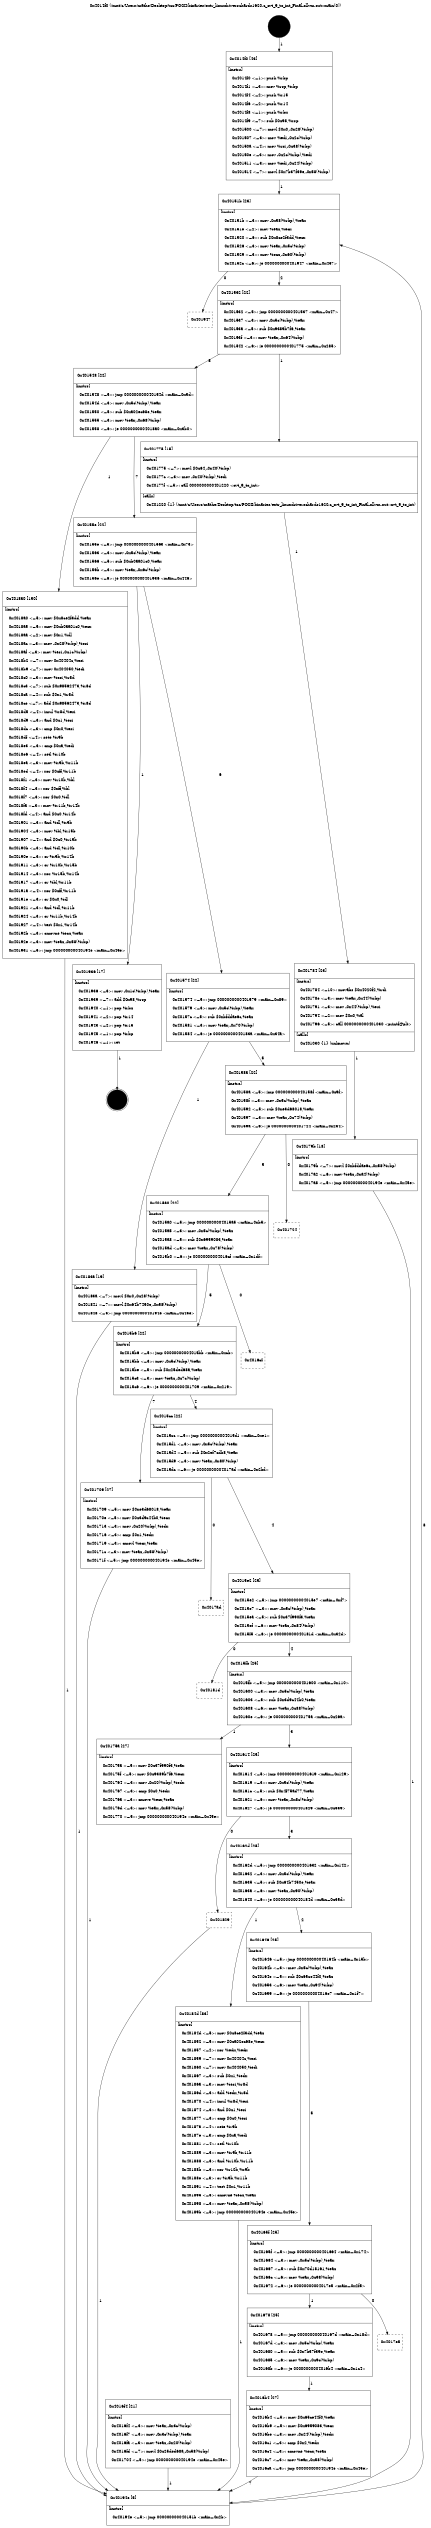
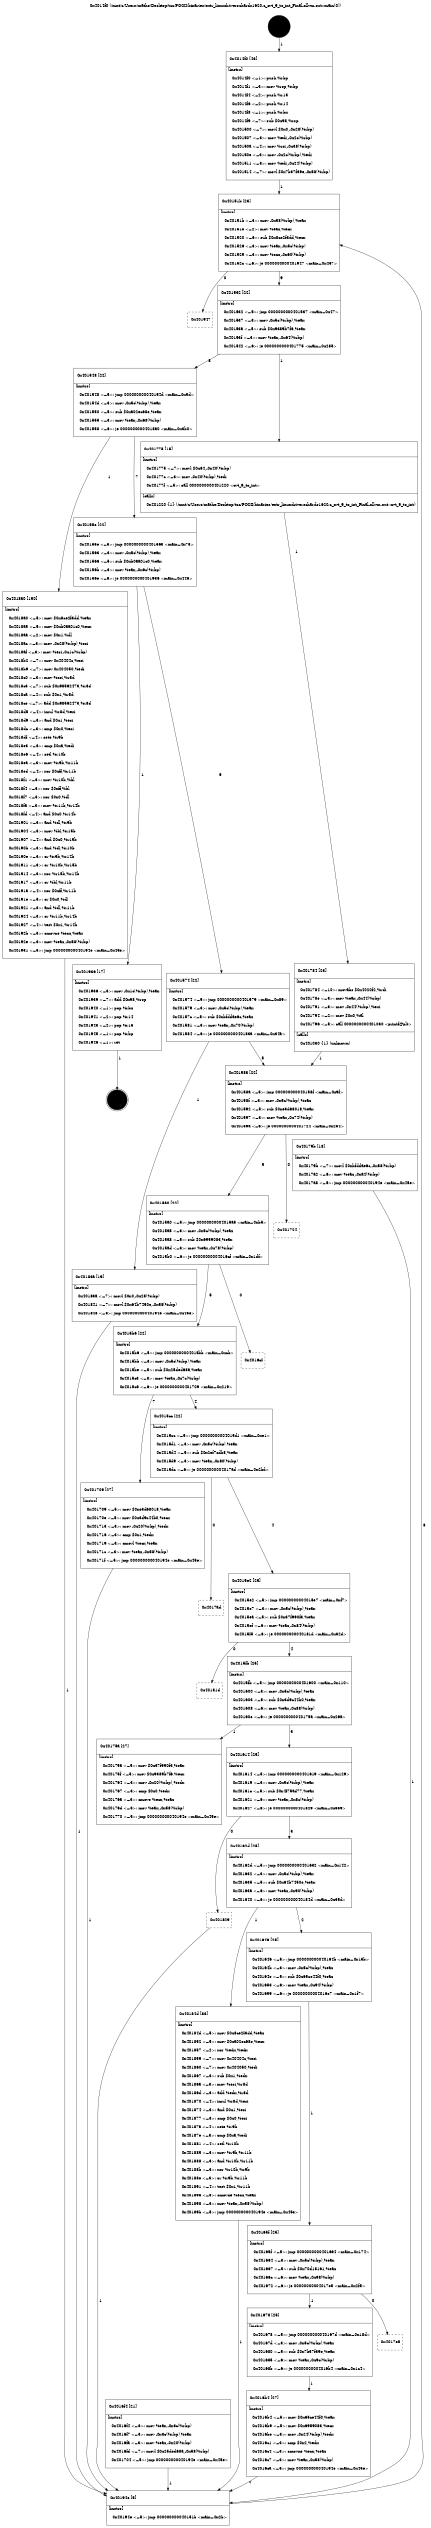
(281, 278) -> (281, 278)
(355, 1094) -> (317, 1057)
(311, 2113) -> (311, 2113)
